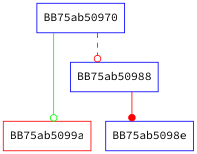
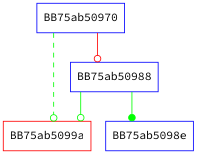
(98, 44) -> (98, 44)
(54, 74) -> (54, 74)
none -> (81, 103)
(132, 103) -> (132, 103)
